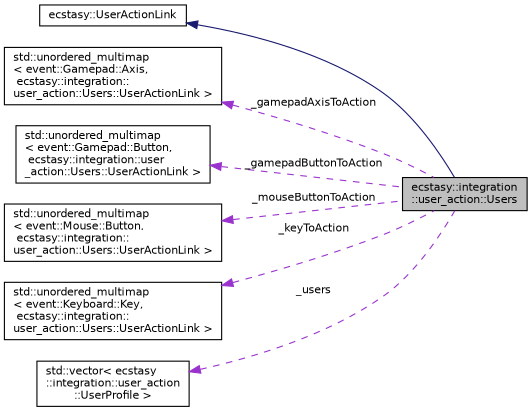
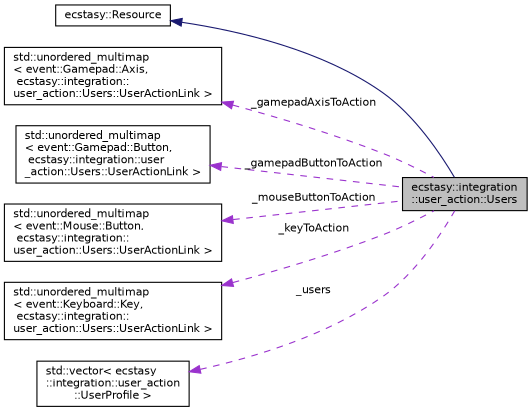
(113, 15) -> (113, 15)
